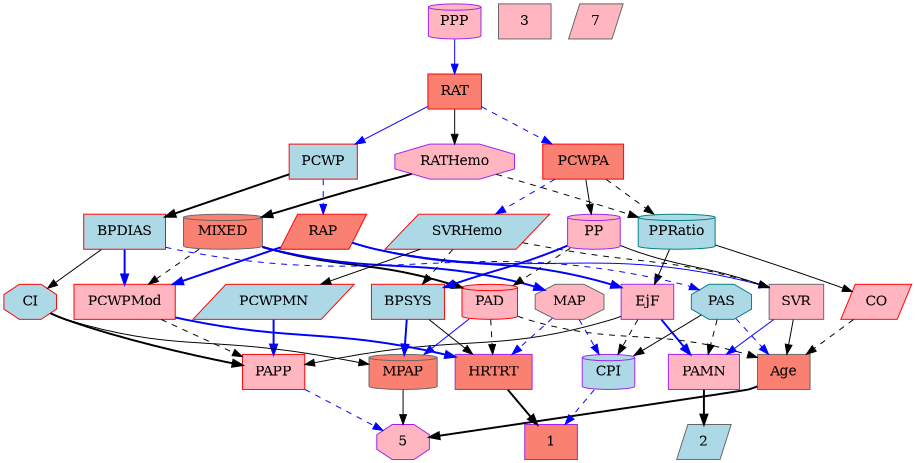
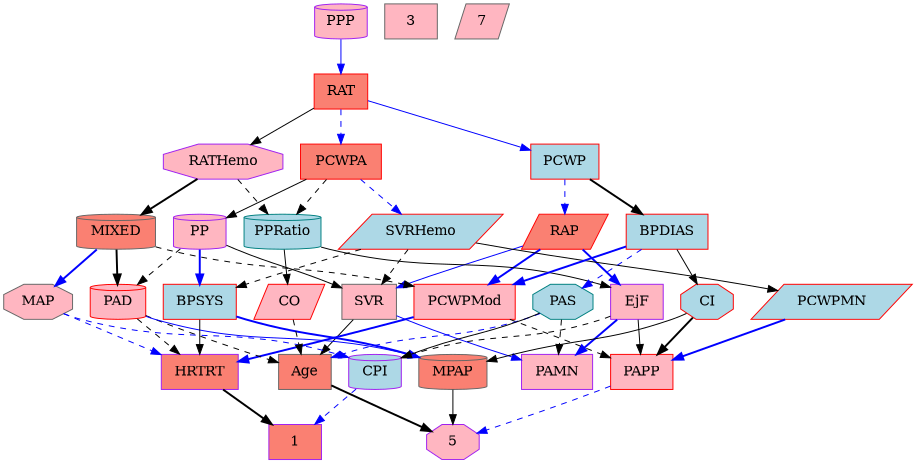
(704, 442) -> none
